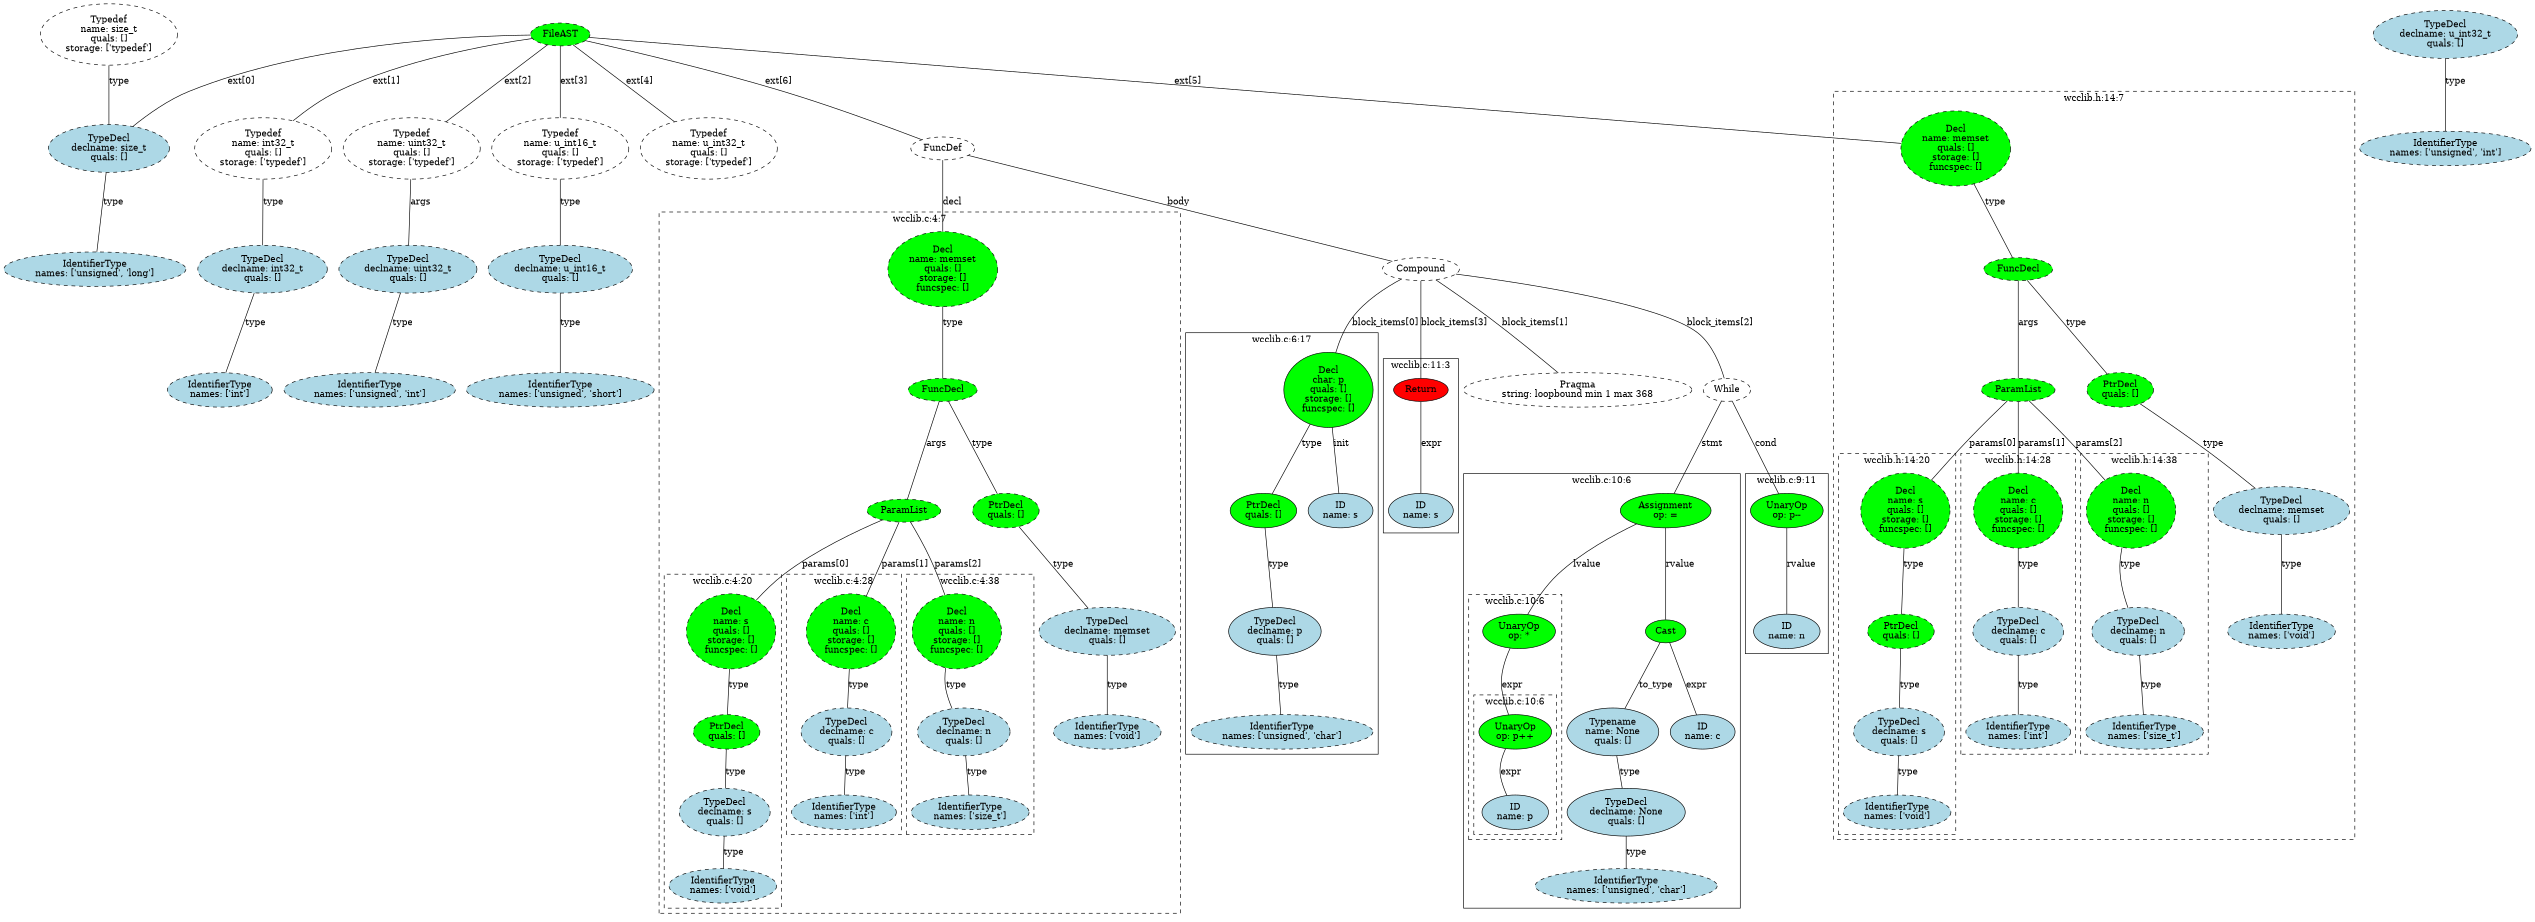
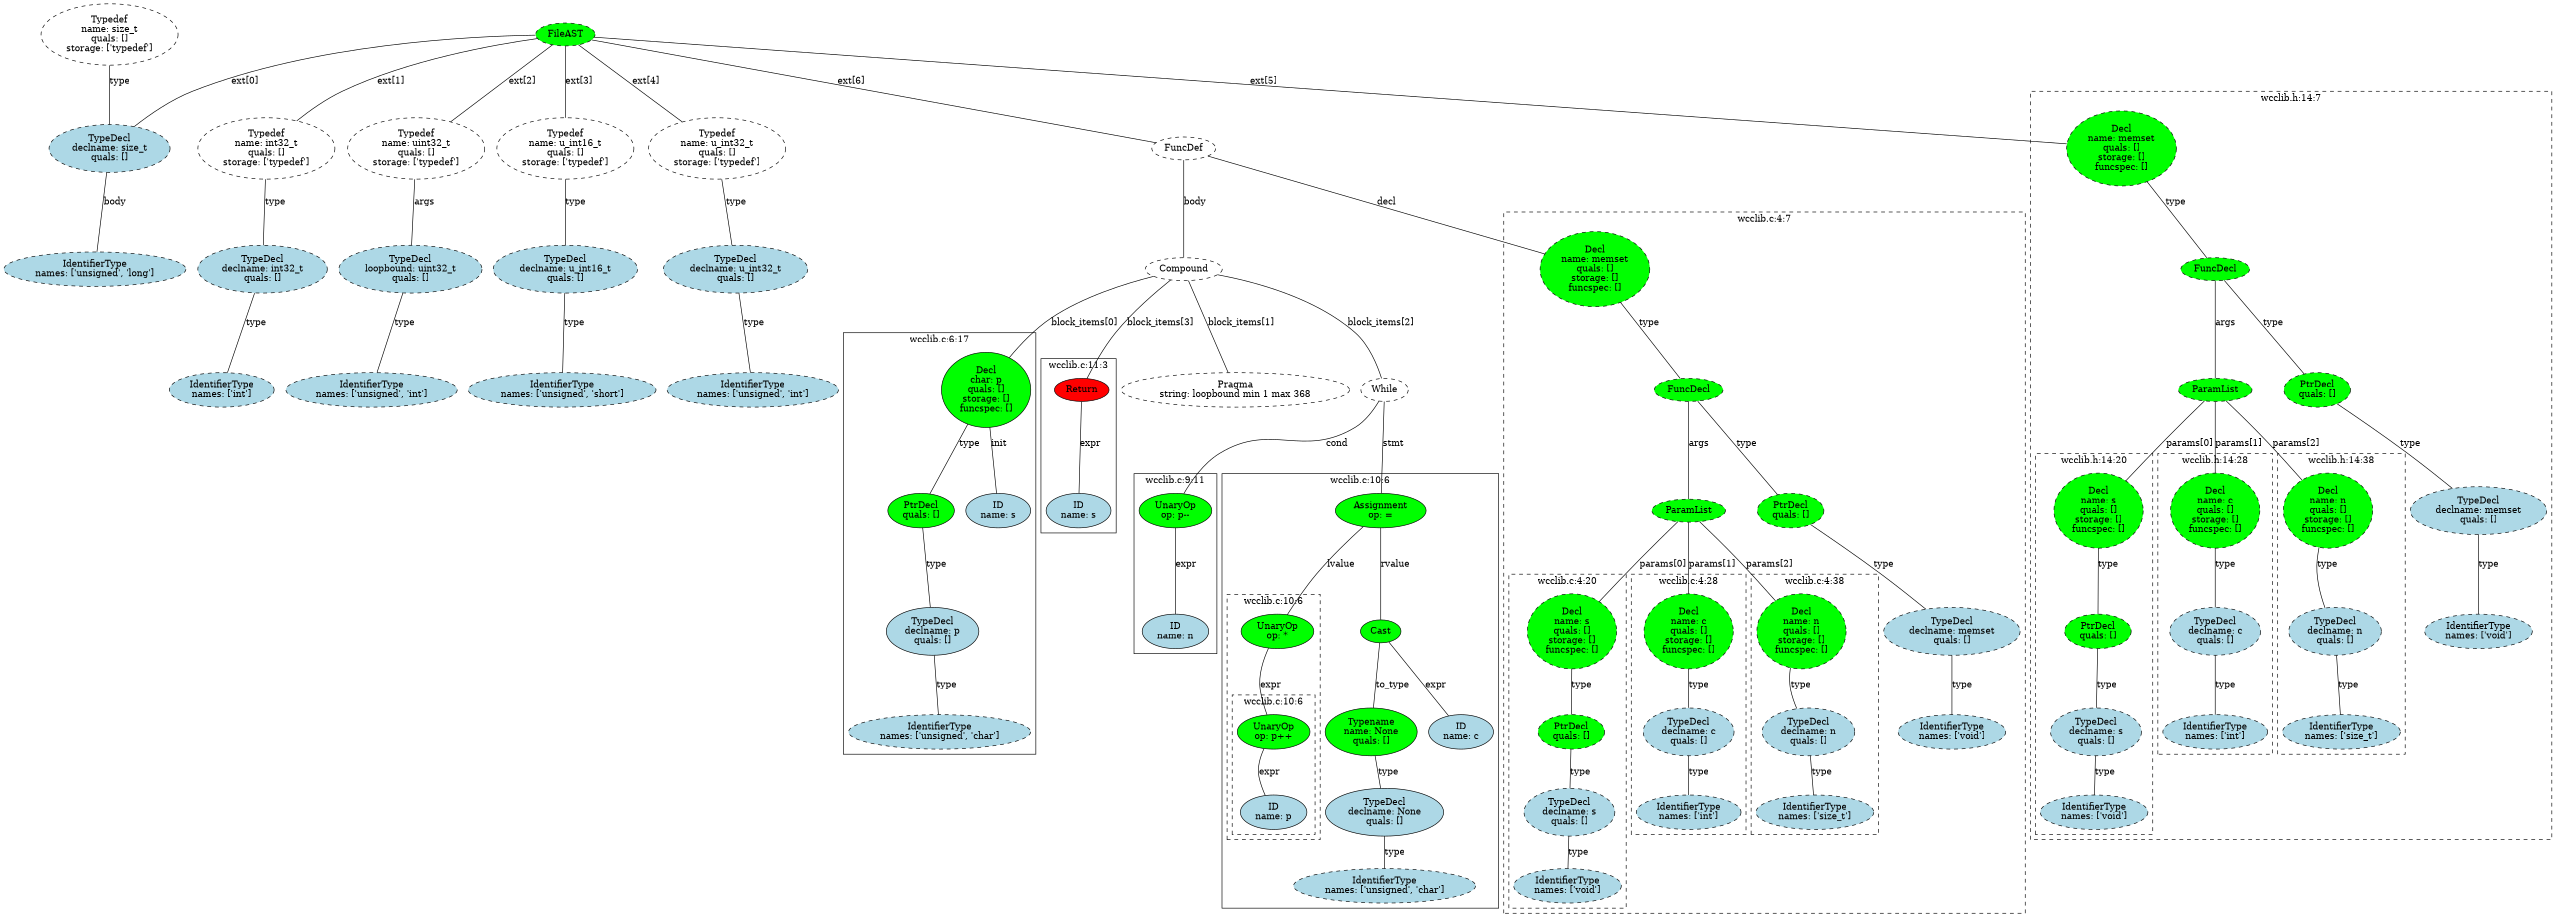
(113, 202) -> (115, 202)
none -> (727, 212)
(408, 269) -> (410, 269)
(1802, 564) -> (1186, 564)
(1613, 732) -> (1371, 732)
